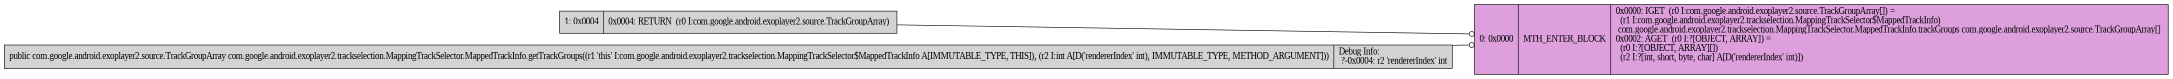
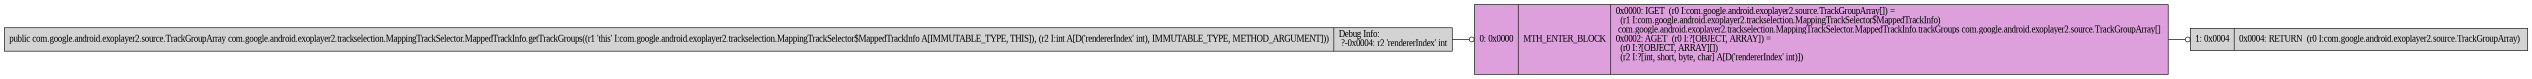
(1183, 29) -> (2177, 39)
